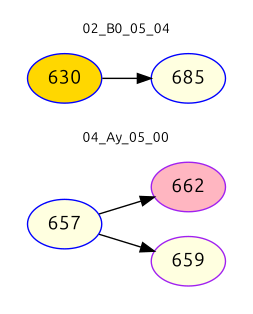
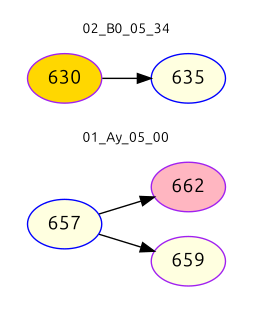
(126, 30) -> (126, 30)
(65, 78) -> (65, 78)
(188, 78) -> (188, 78)
(126, 138) -> (126, 138)
